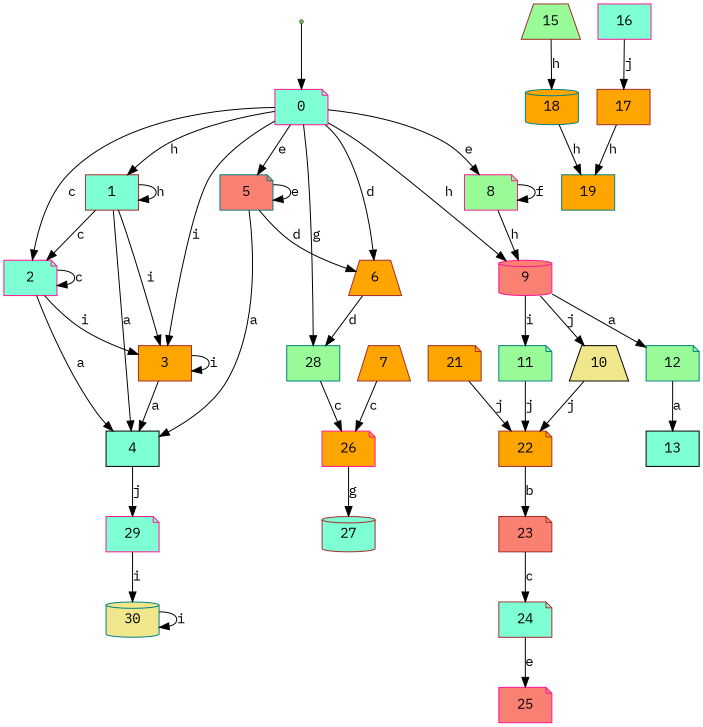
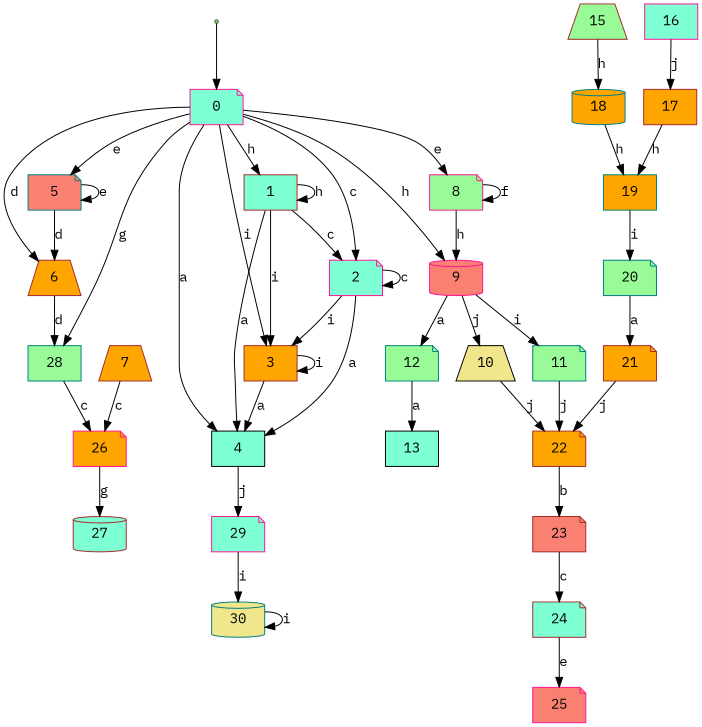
none -> (630, 278)
(244, 336) -> (179, 276)
